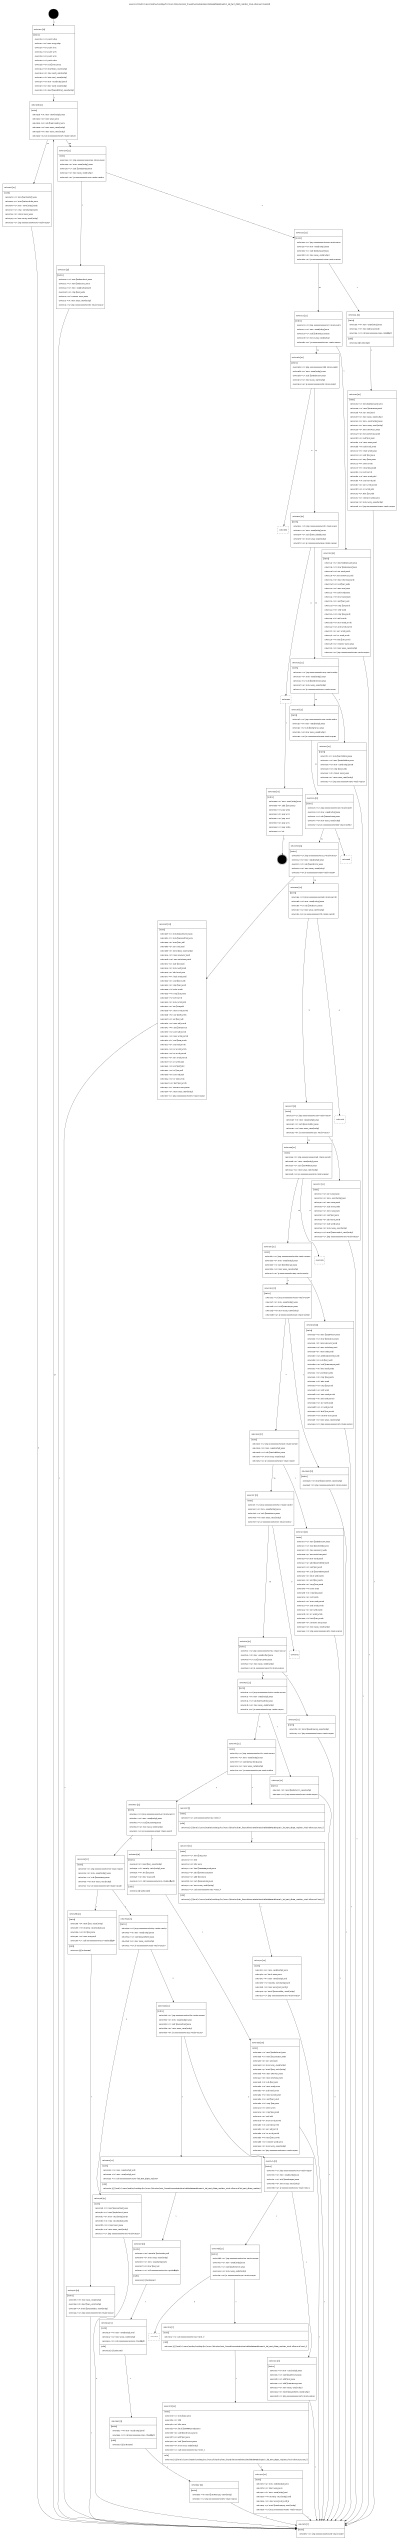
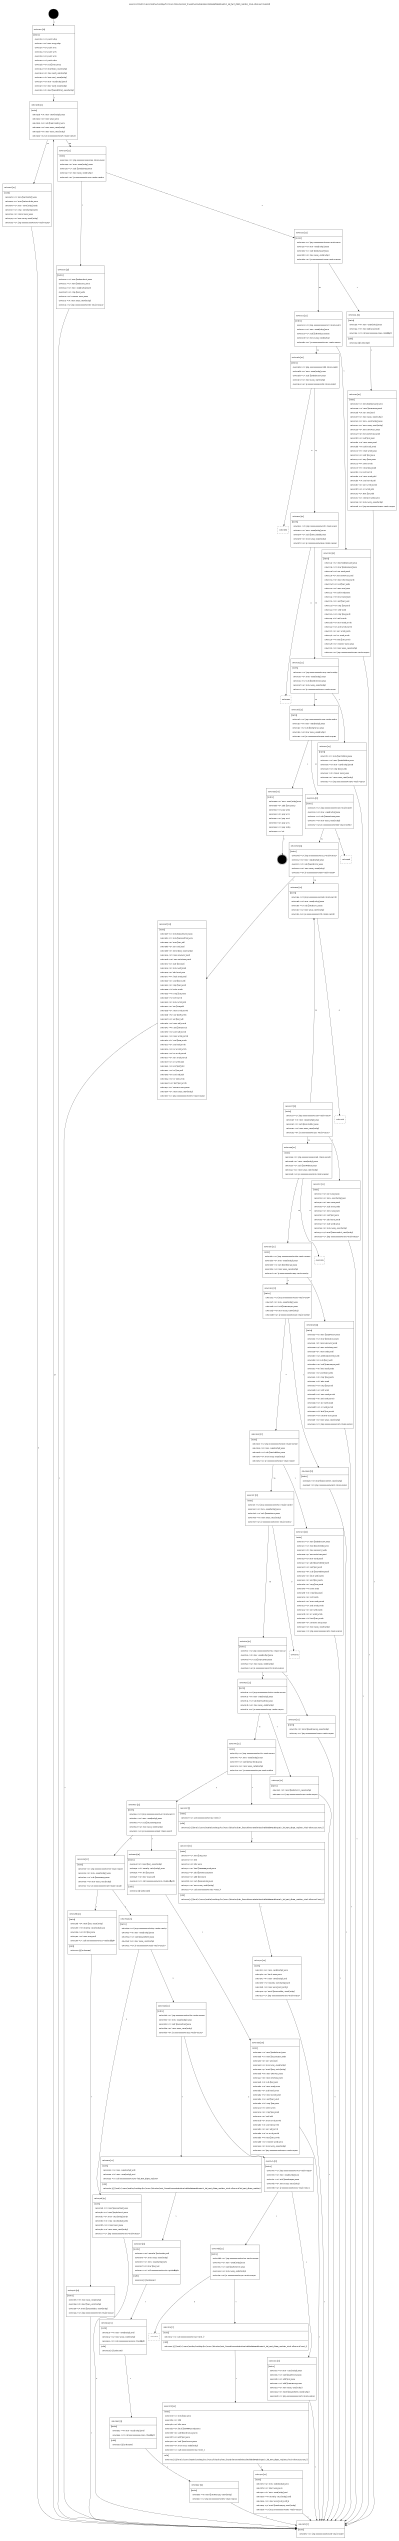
(285, 745) -> (301, 764)
(303, 1009) -> (314, 1011)
